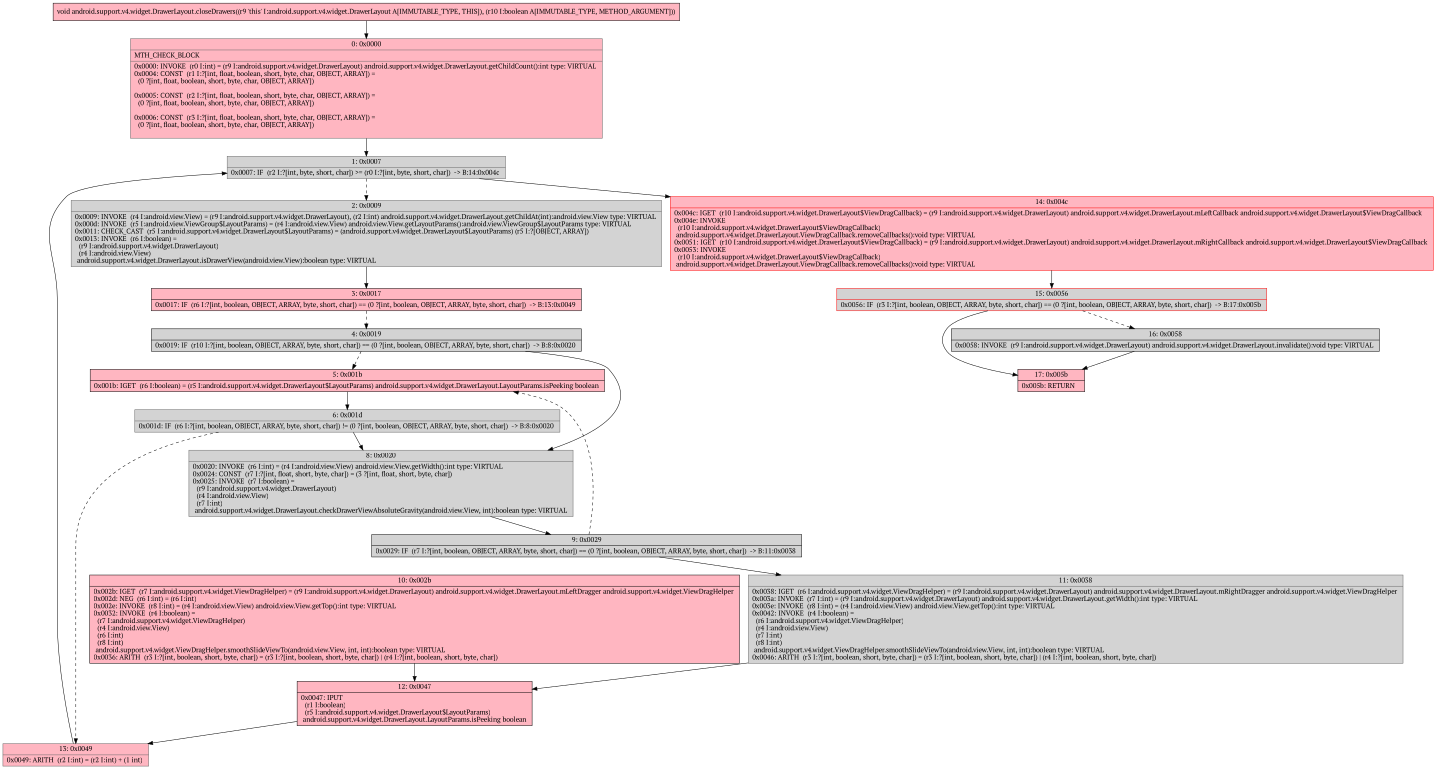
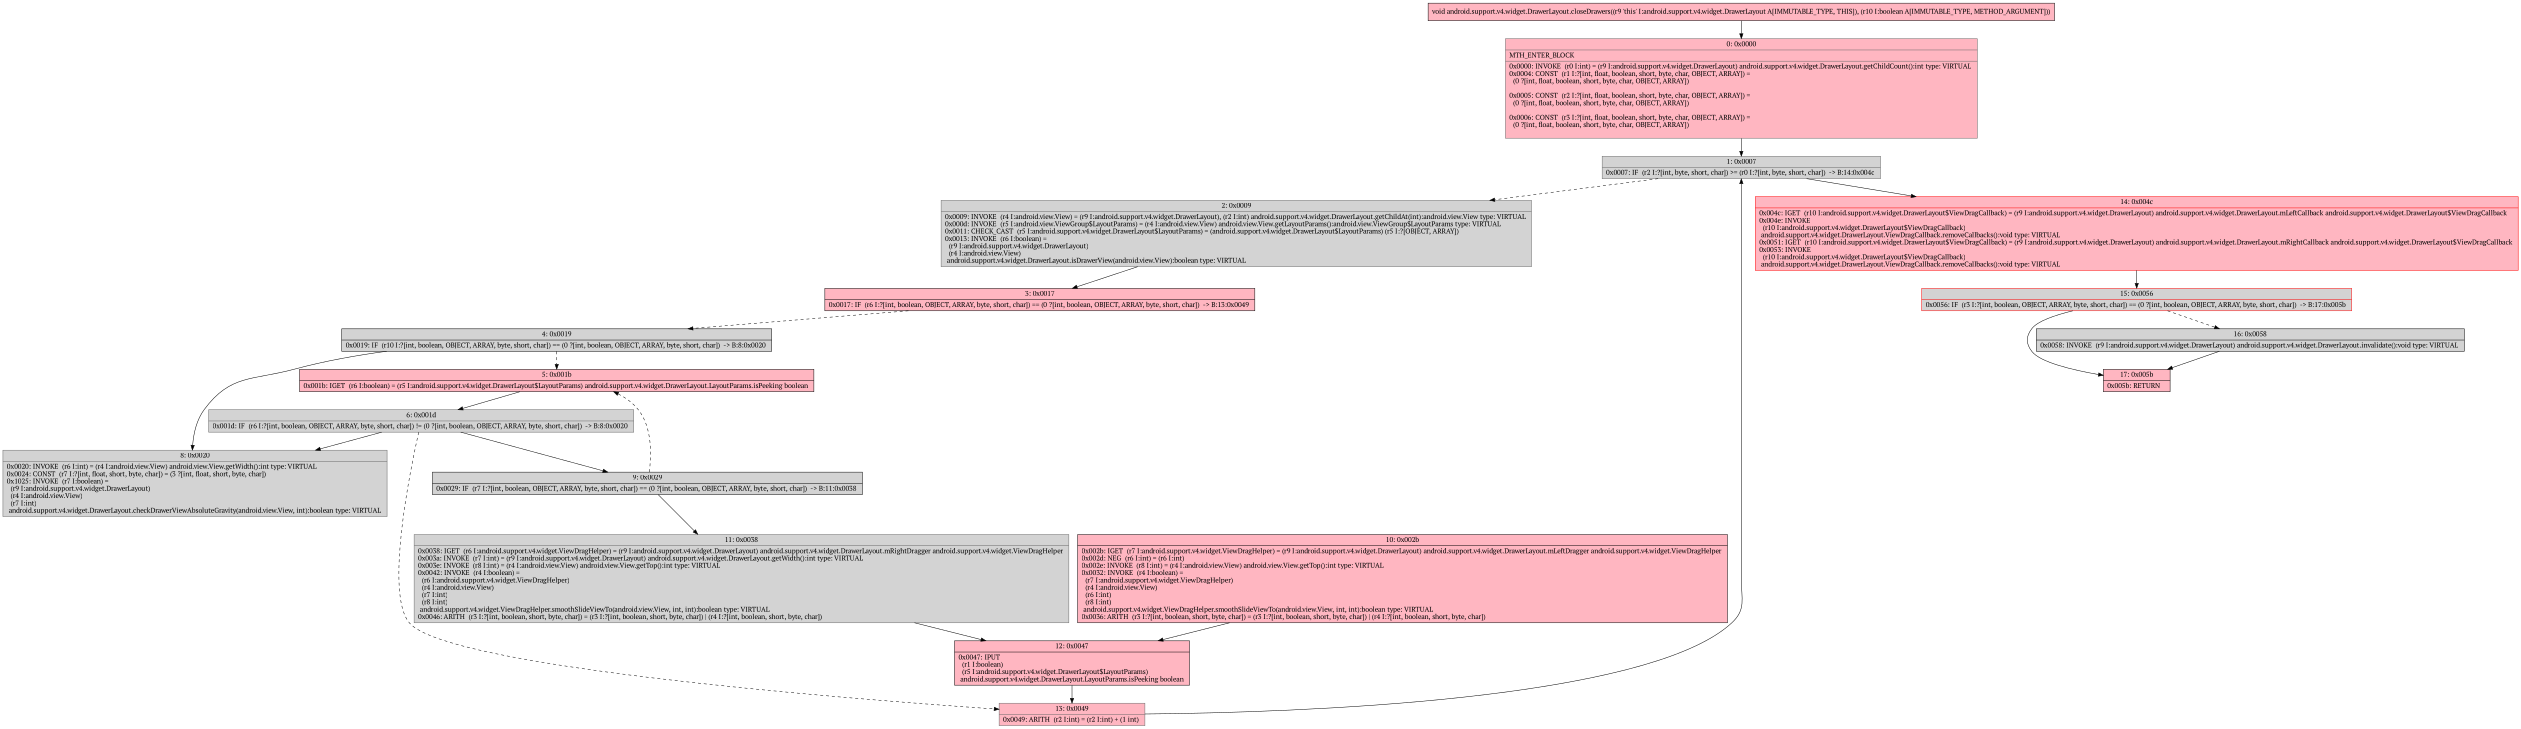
(167, 55) -> (1542, 55)
(245, 481) -> (59, 481)
(518, 525) -> (532, 451)
